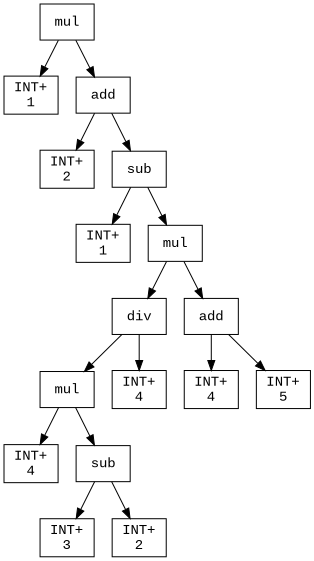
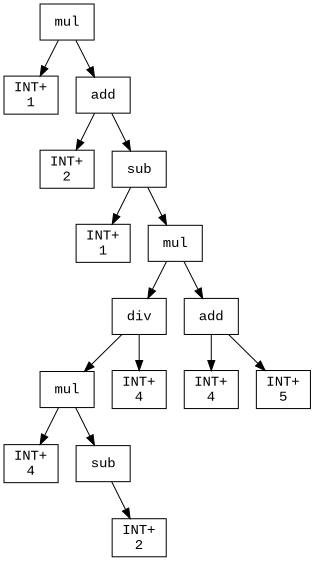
(67, 538) -> none
